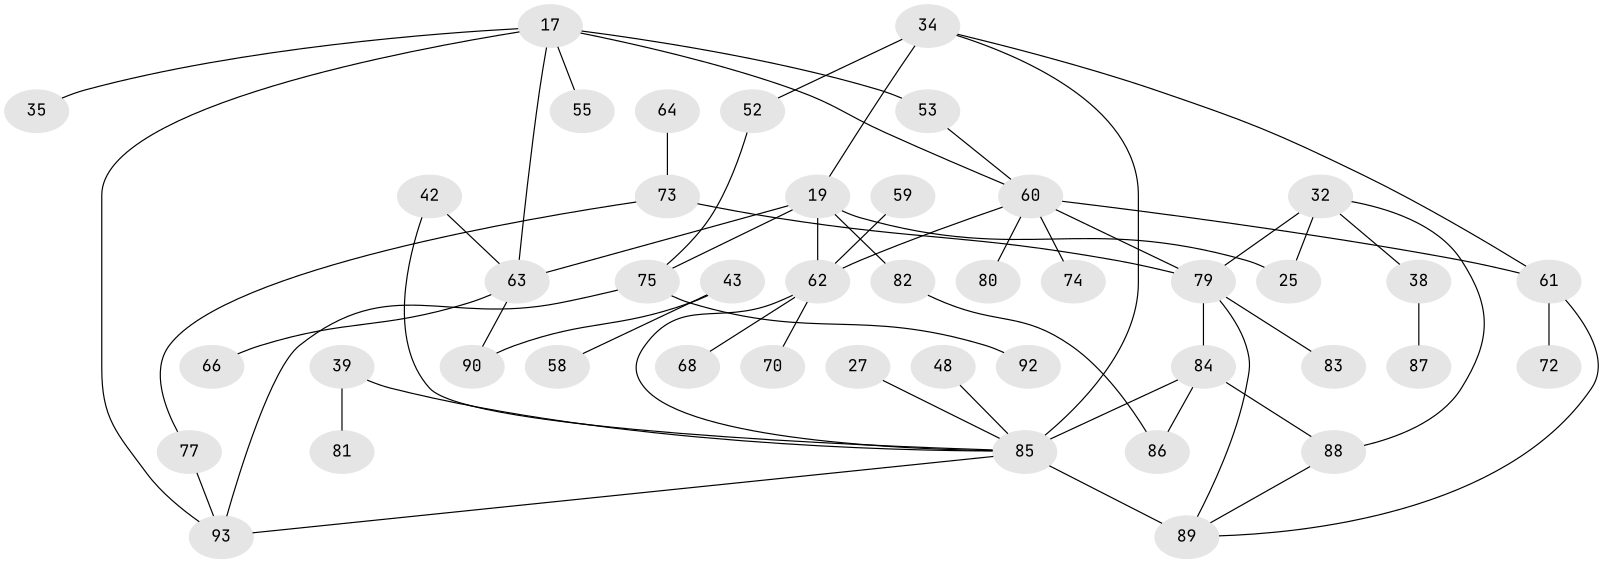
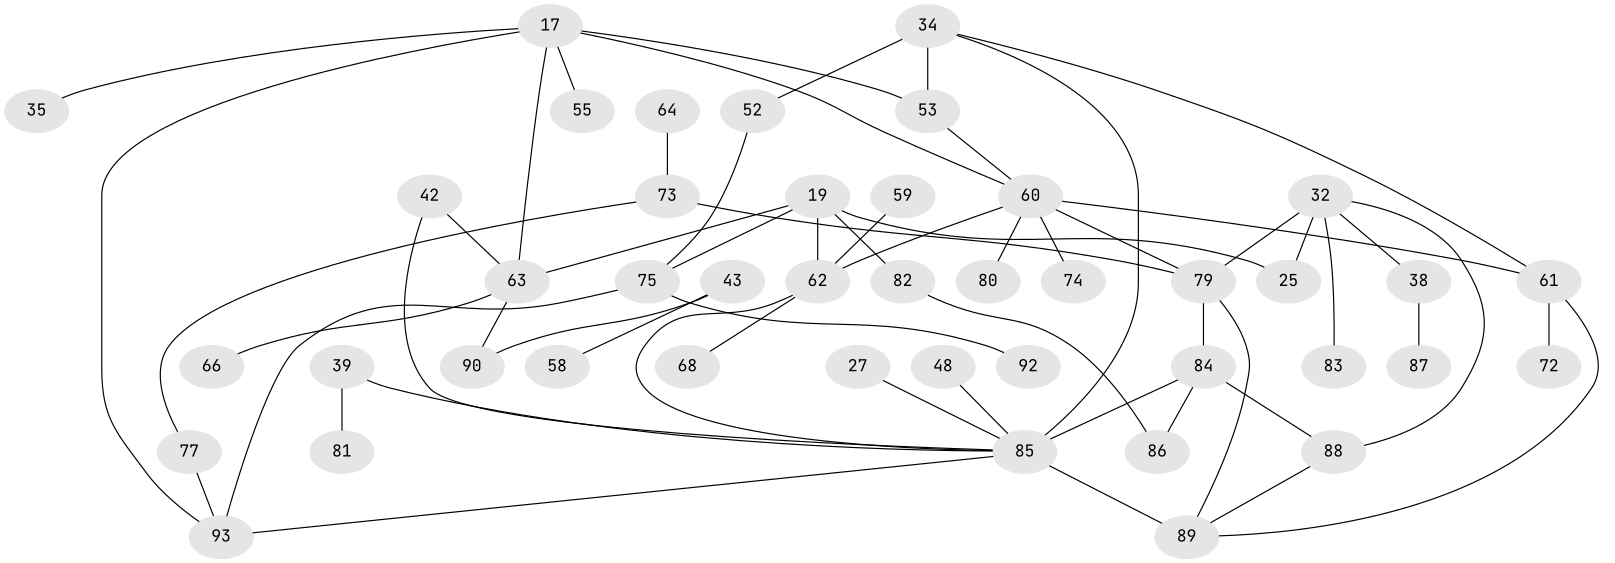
(872, 111) -> (928, 69)
(1269, 324) -> (1333, 281)
(773, 367) -> none
